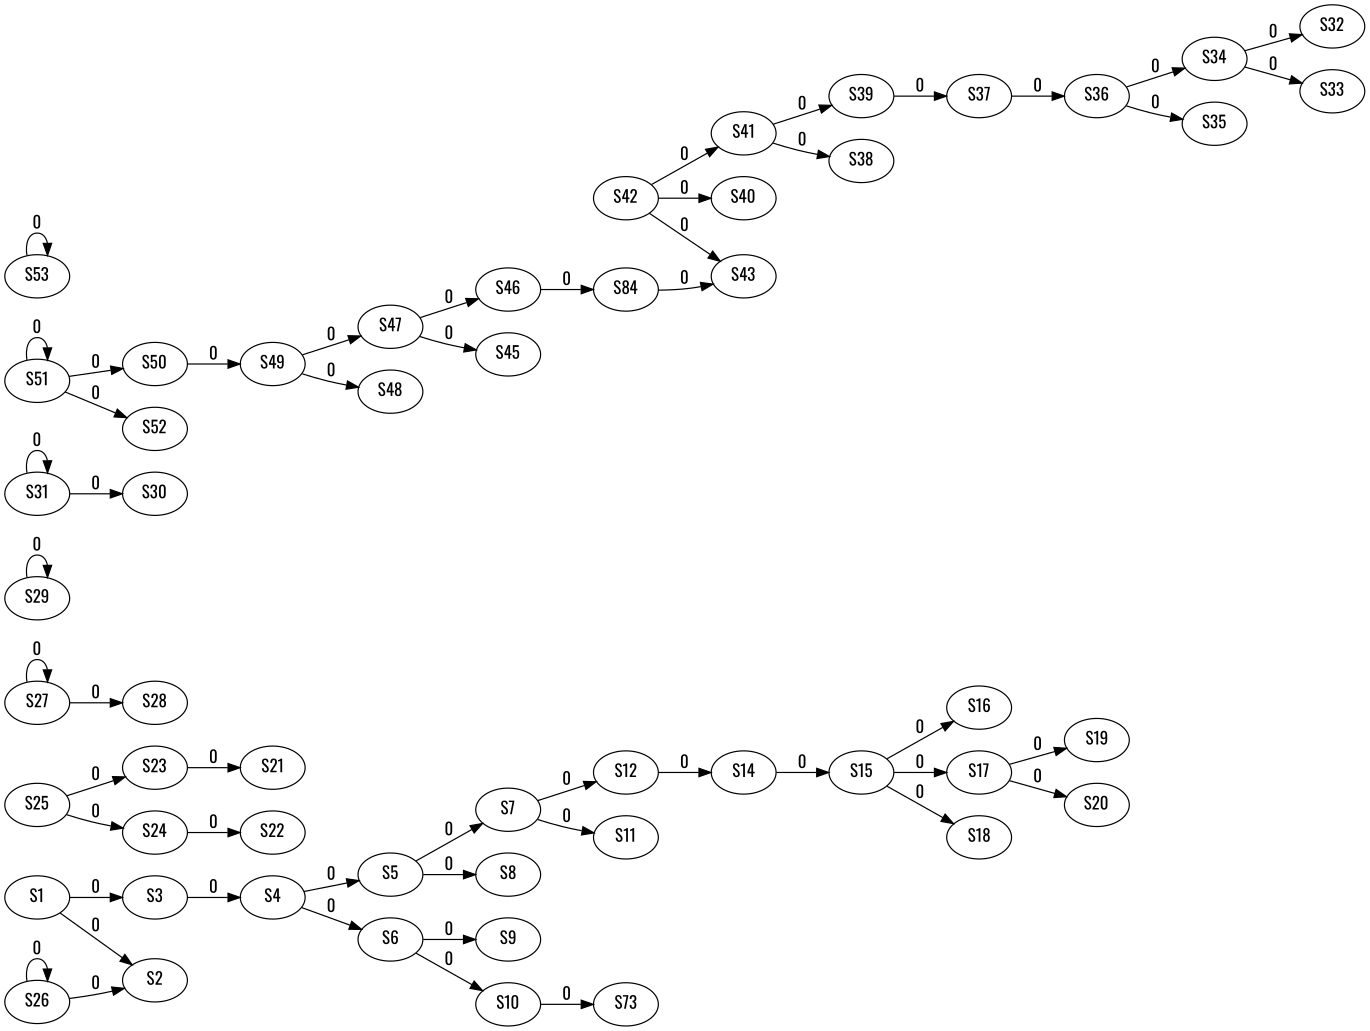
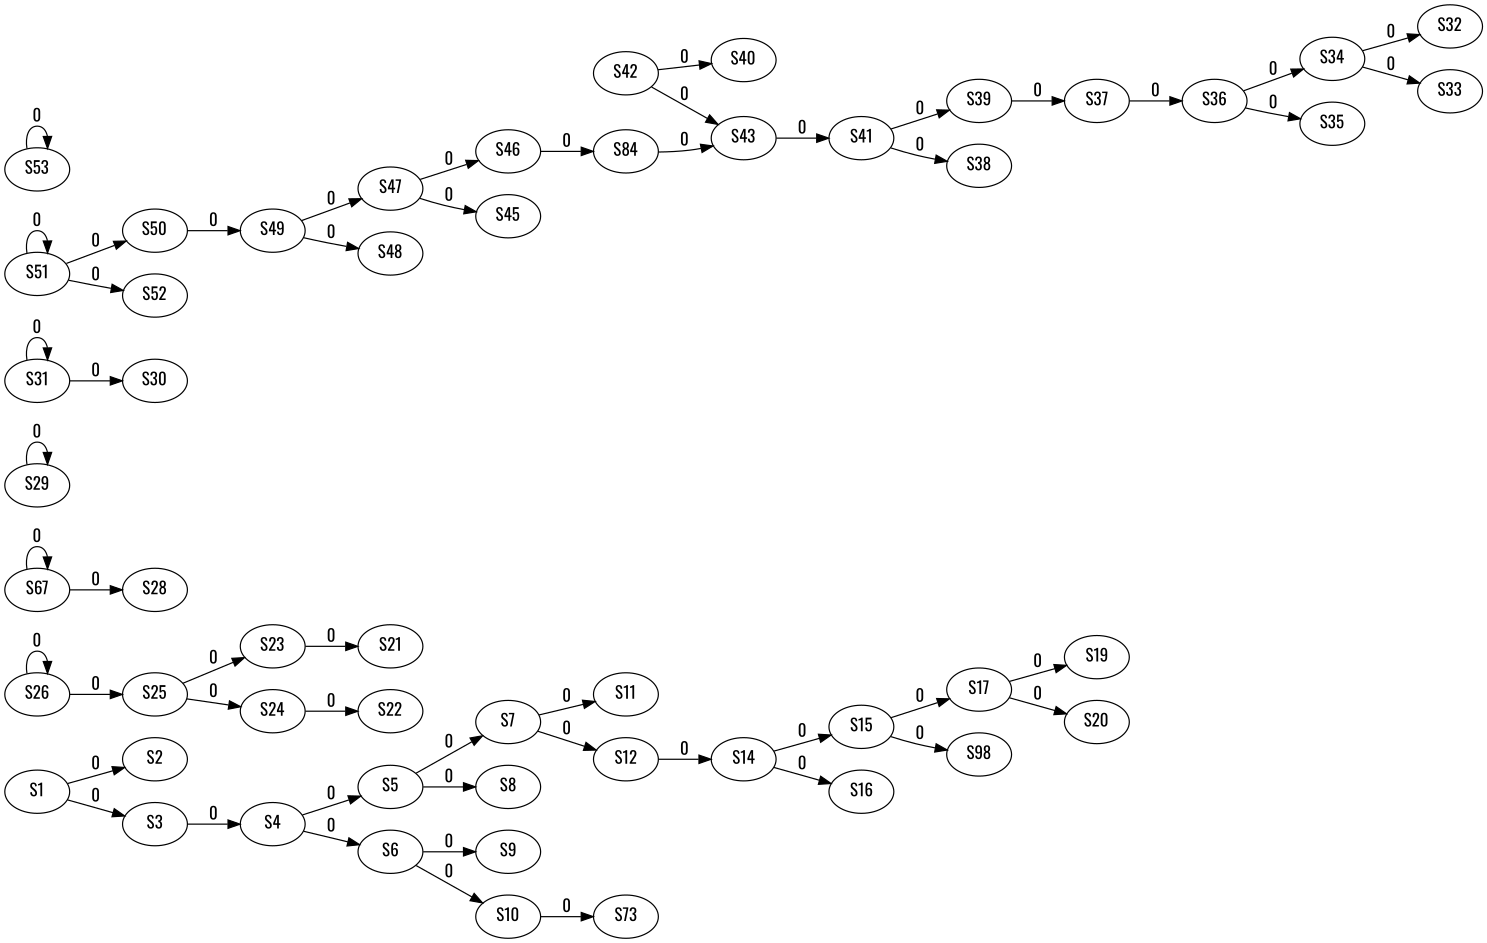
(679, 169) -> (796, 138)
(37, 703) -> (37, 590)
(915, 743) -> (797, 774)
(979, 837) -> (979, 754)
(91, 995) -> (90, 694)
